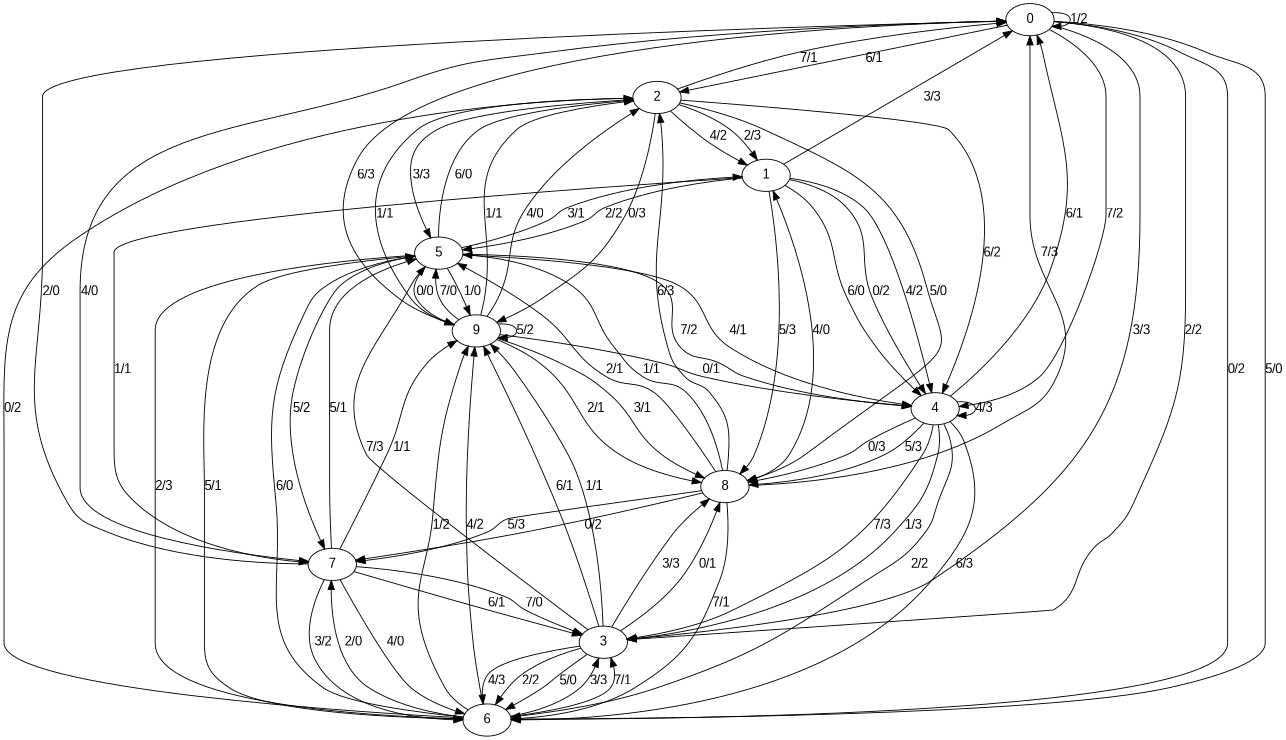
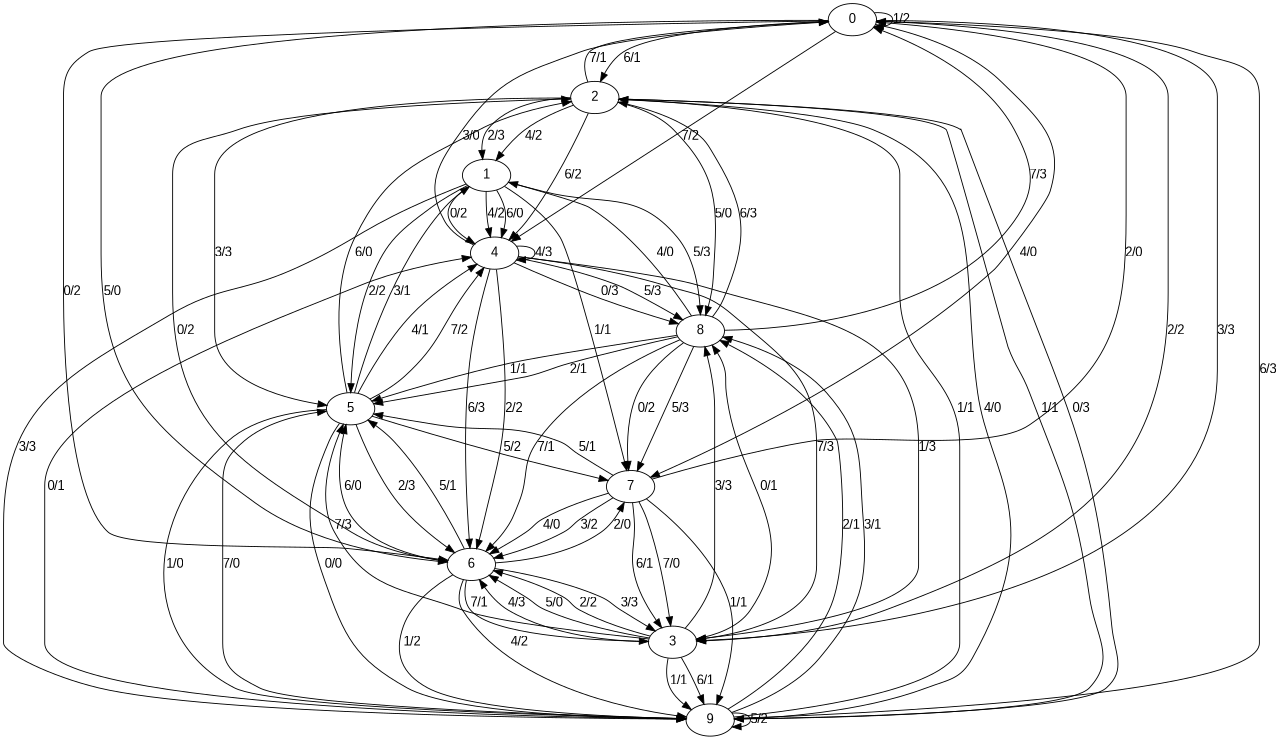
(894, 100) -> (4, 622)
(1074, 214) -> (471, 136)
